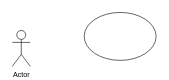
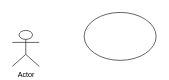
(21, 48) -> (26, 48)
